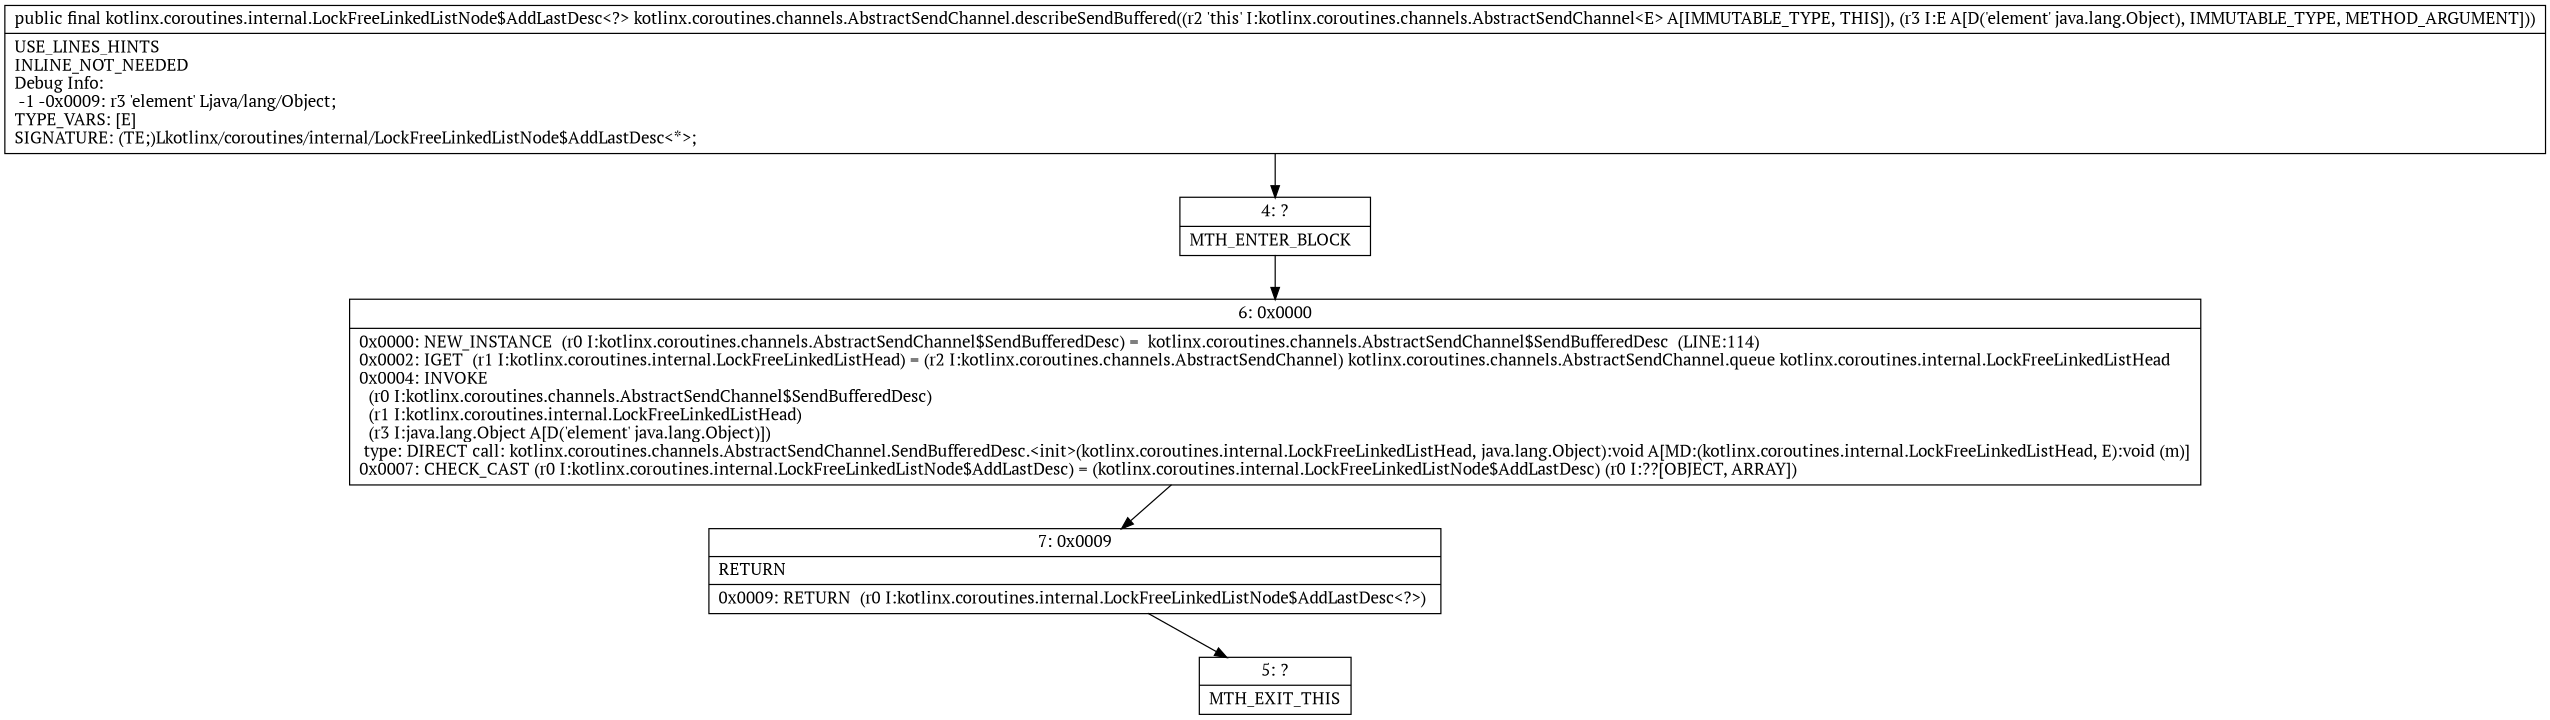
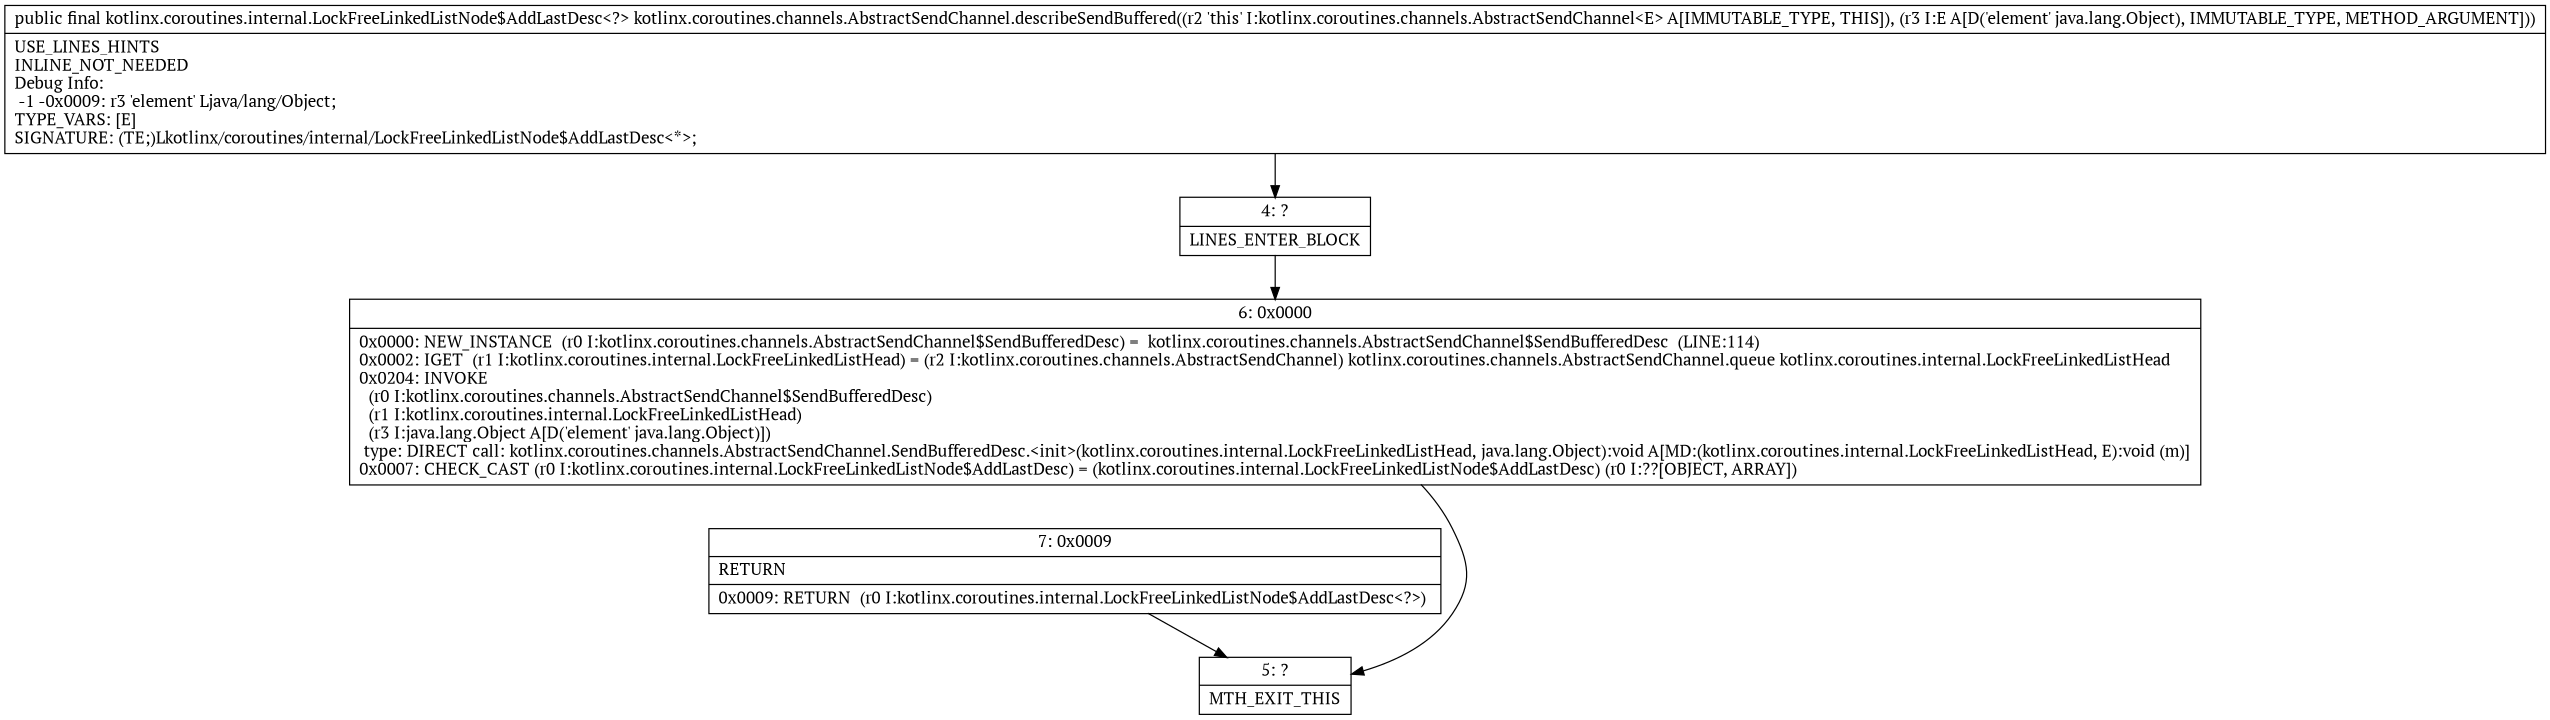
(1270, 240) -> (1275, 240)
(429, 379) -> (429, 379)
(1151, 503) -> (1461, 597)
